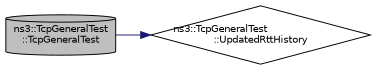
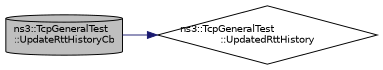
(61, 35) -> (64, 35)
